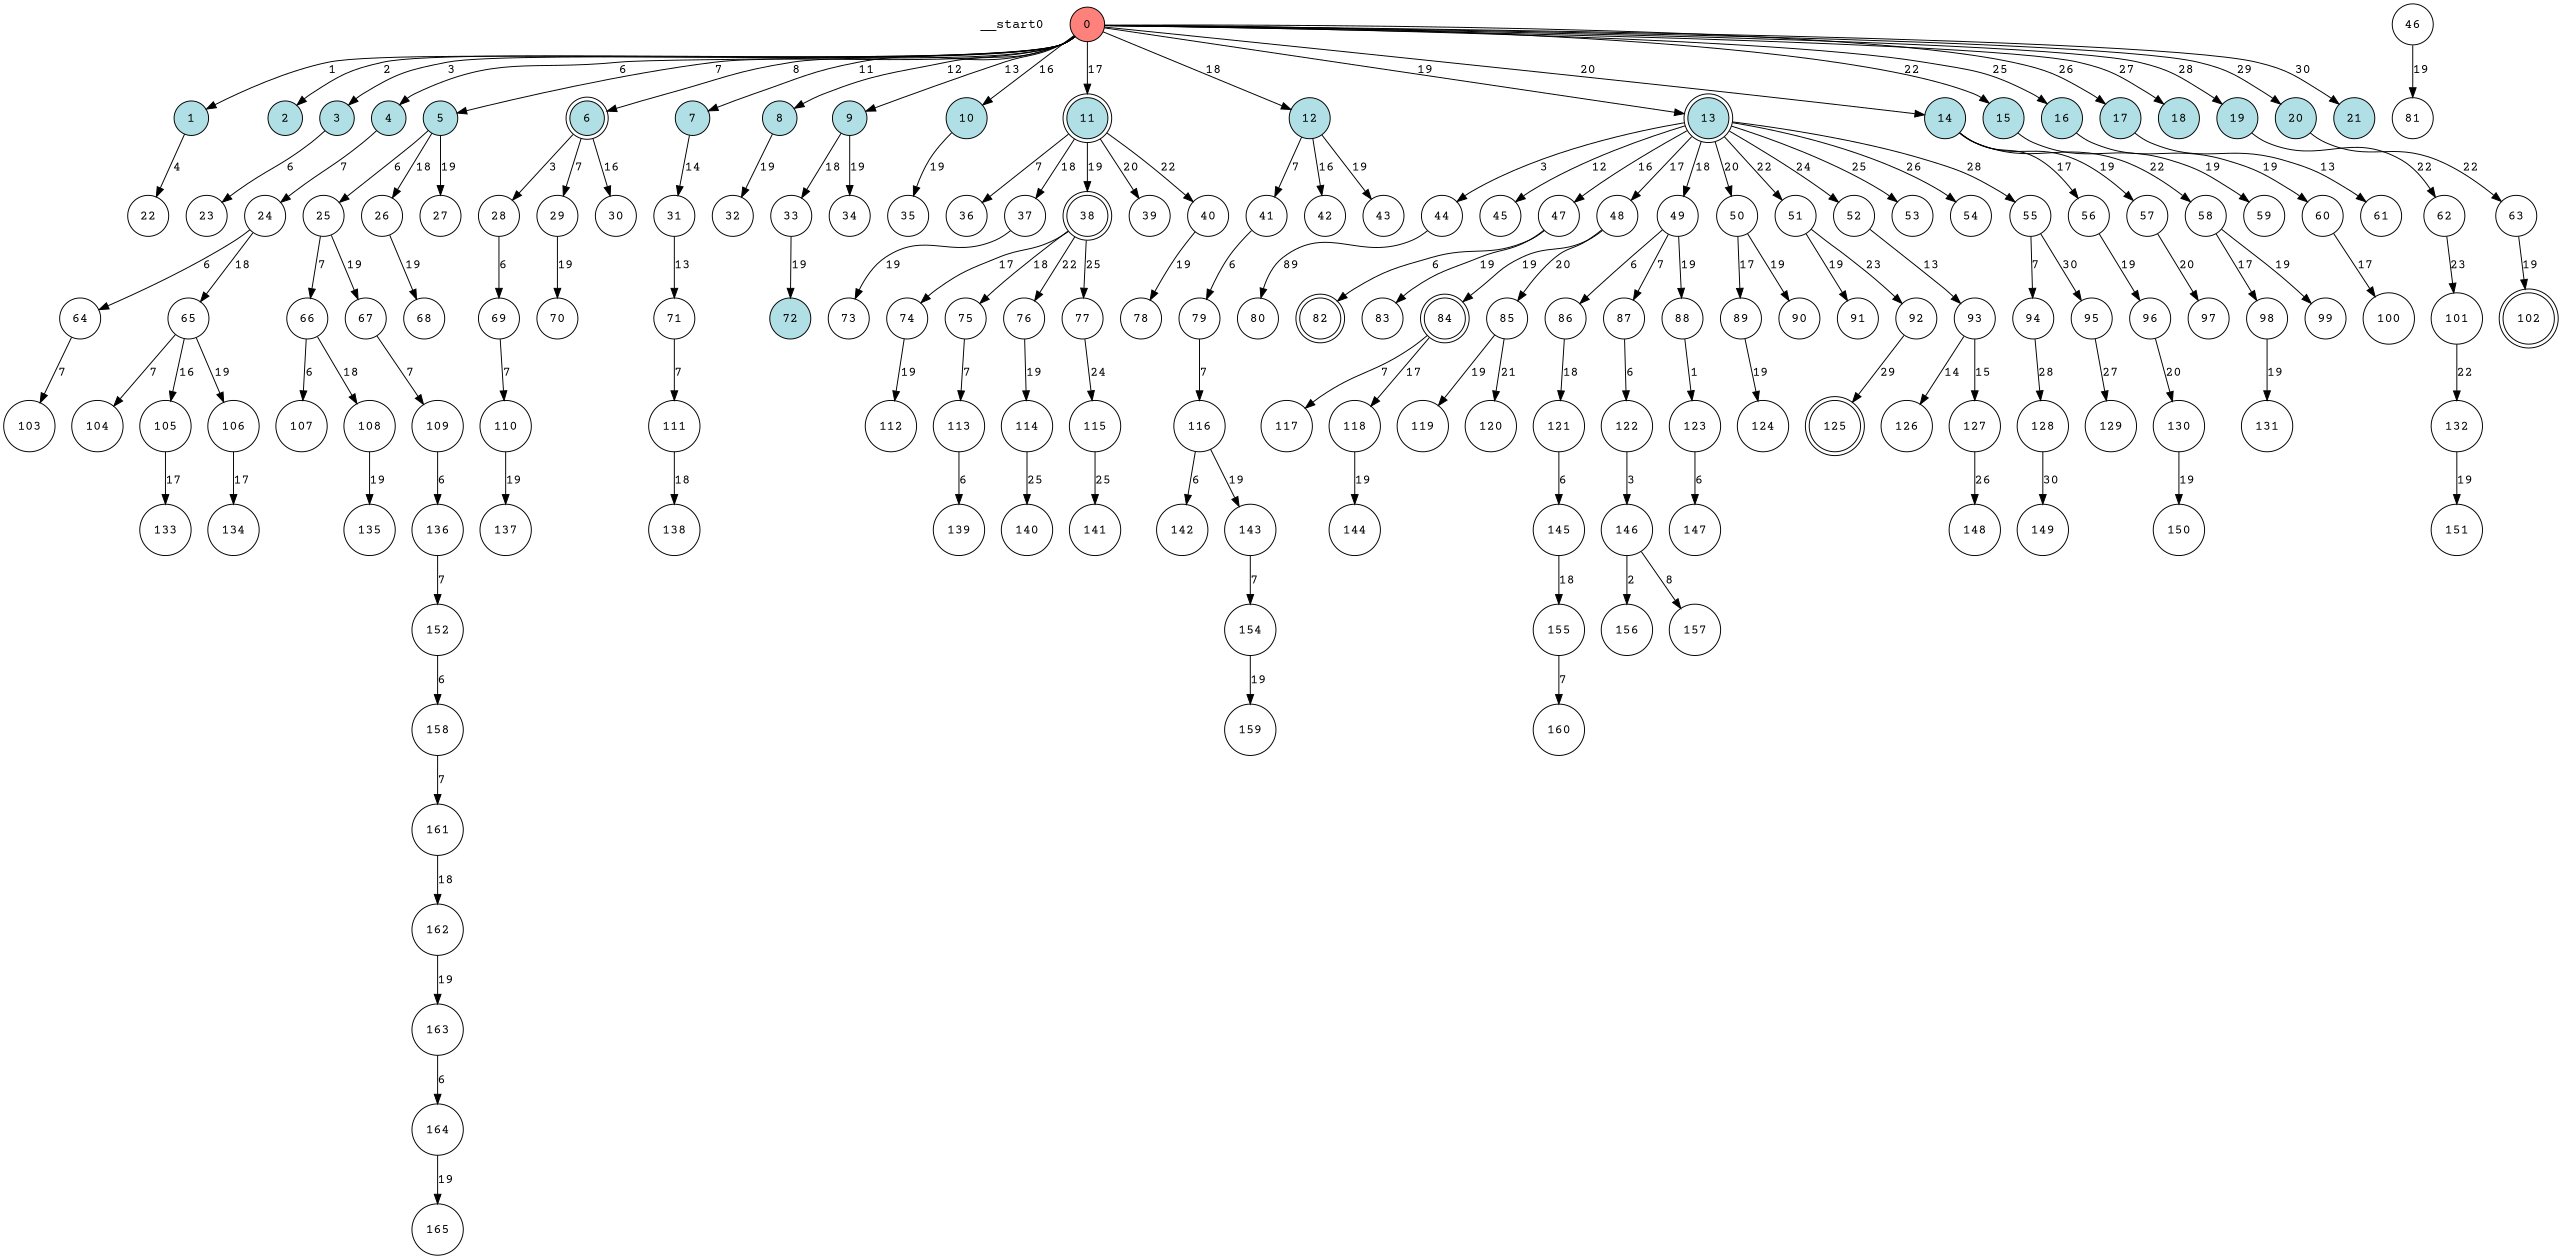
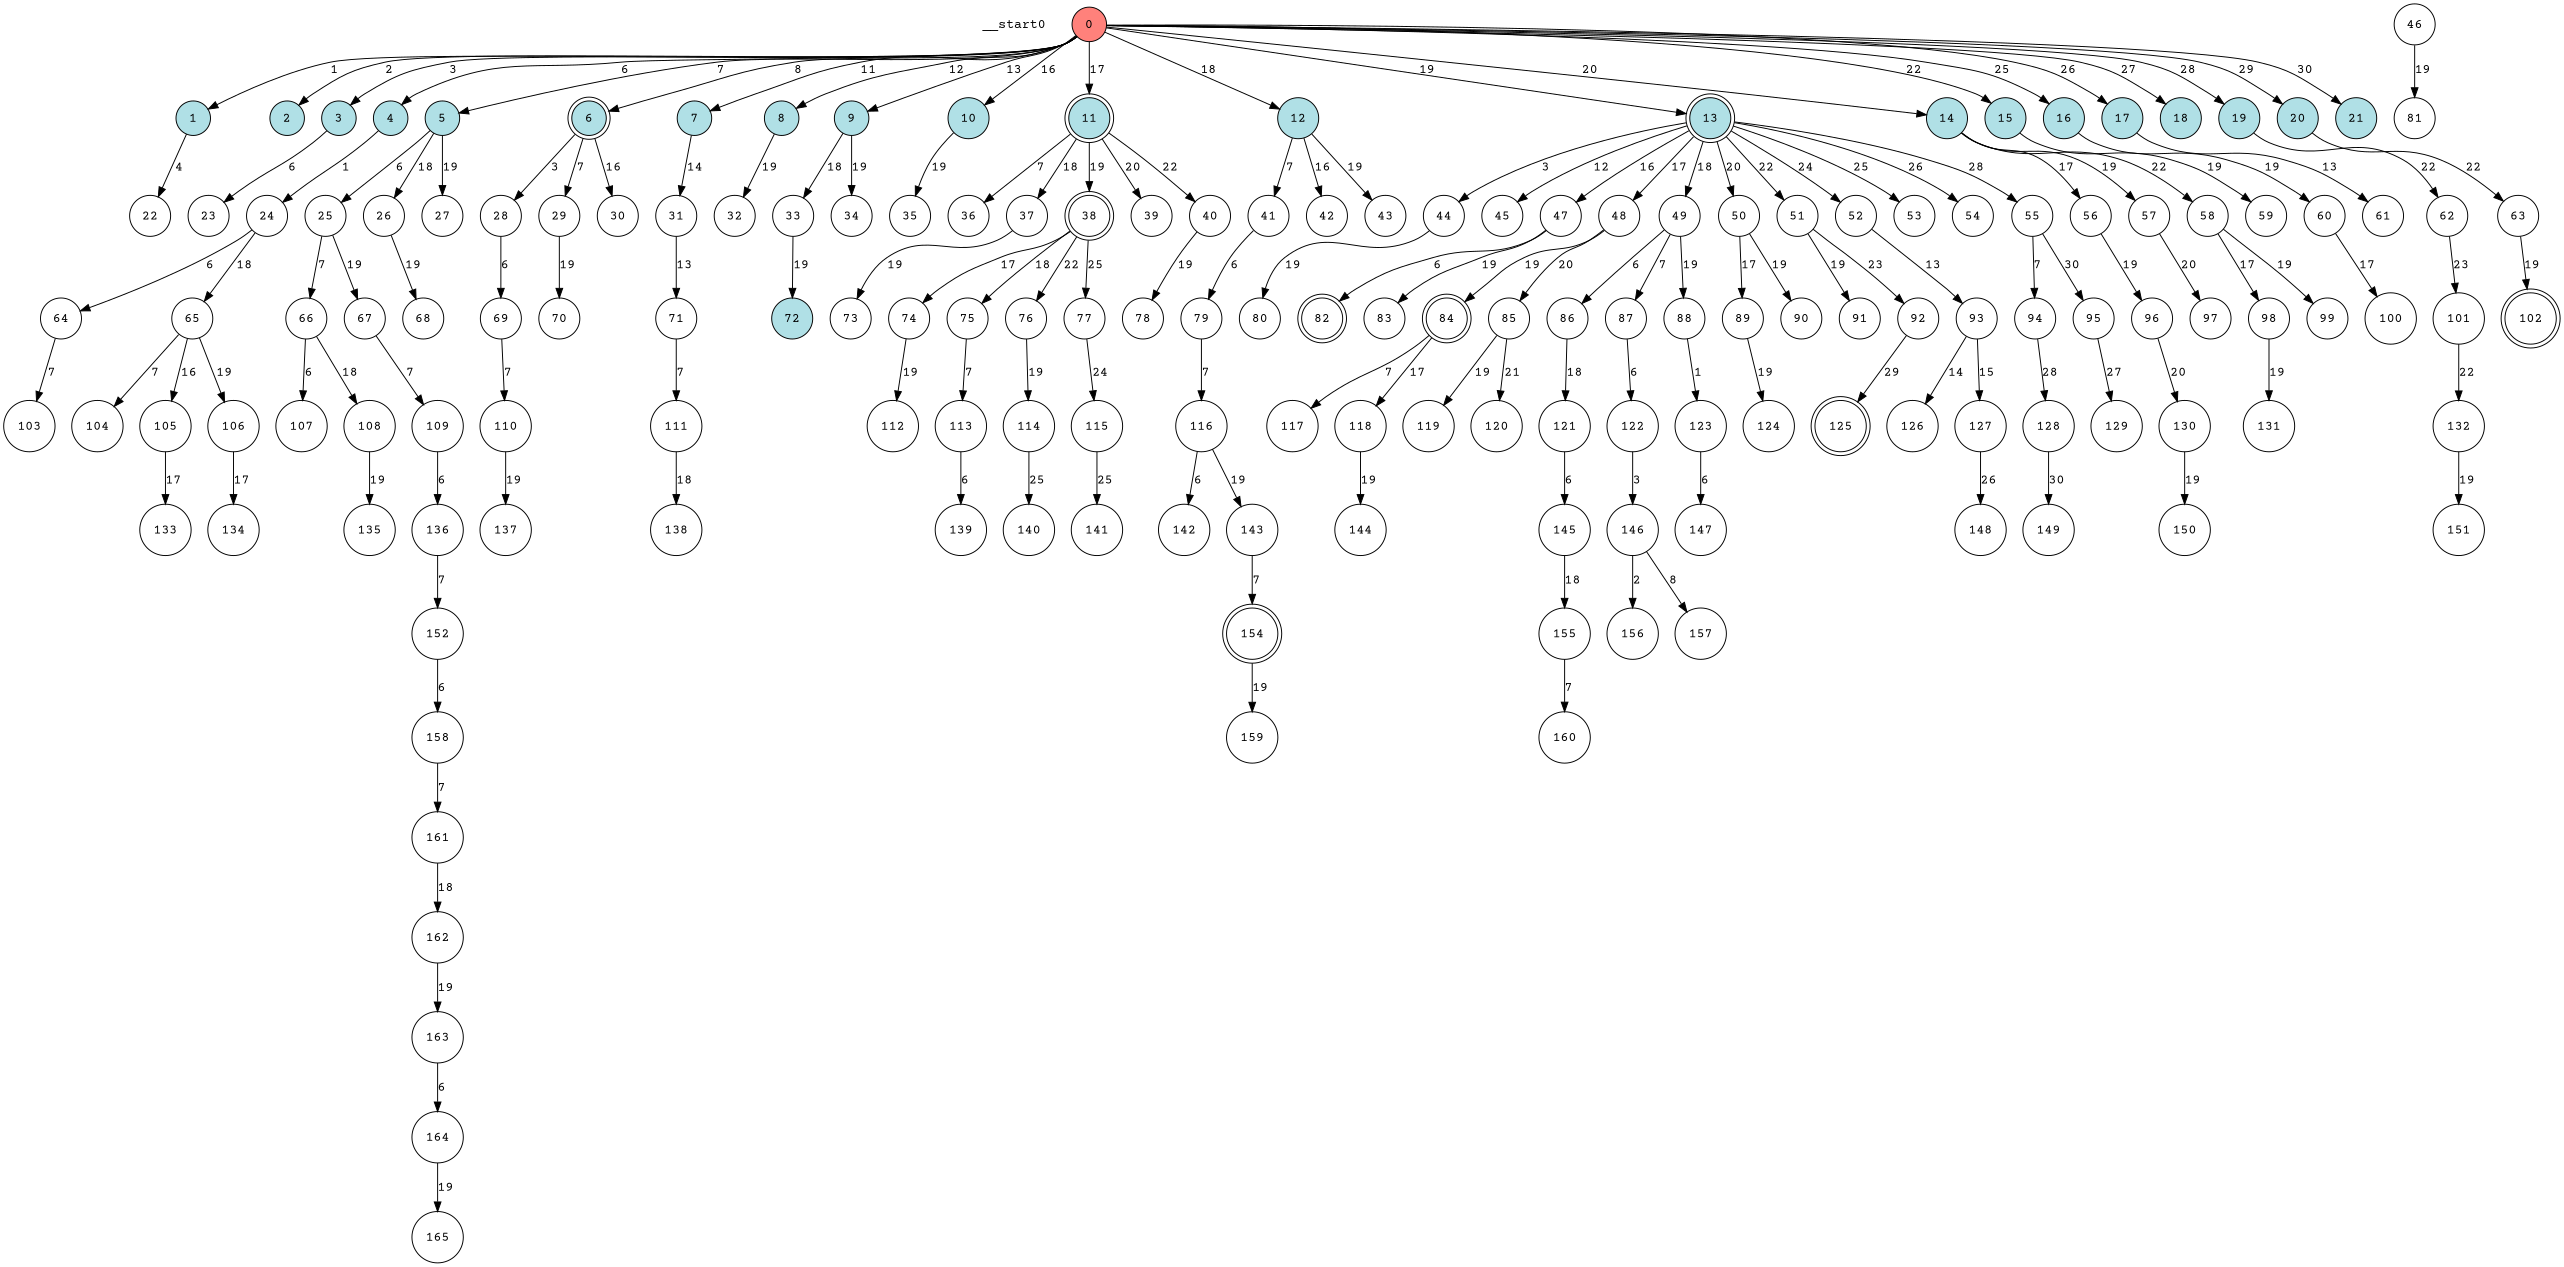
(344, 167) -> (346, 167)
(1291, 265) -> (1293, 265)
(1250, 630) -> (1252, 634)
